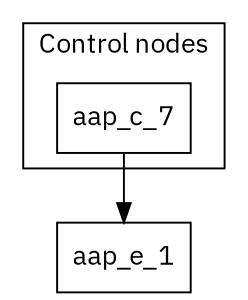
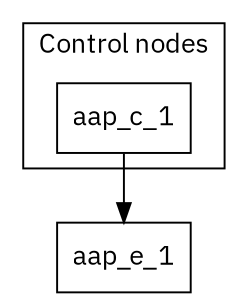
(124, 118) -> (124, 118)
